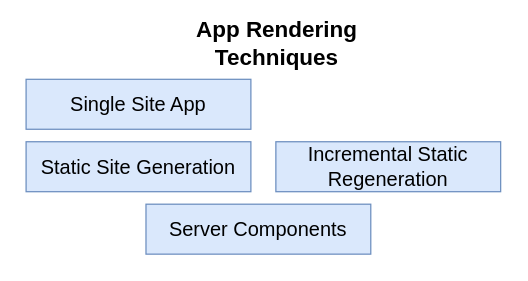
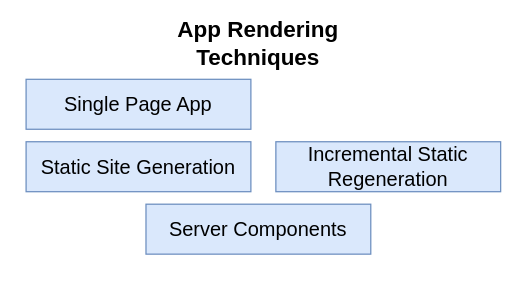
(277, 44) -> (258, 44)
(138, 104) -> (138, 104)
